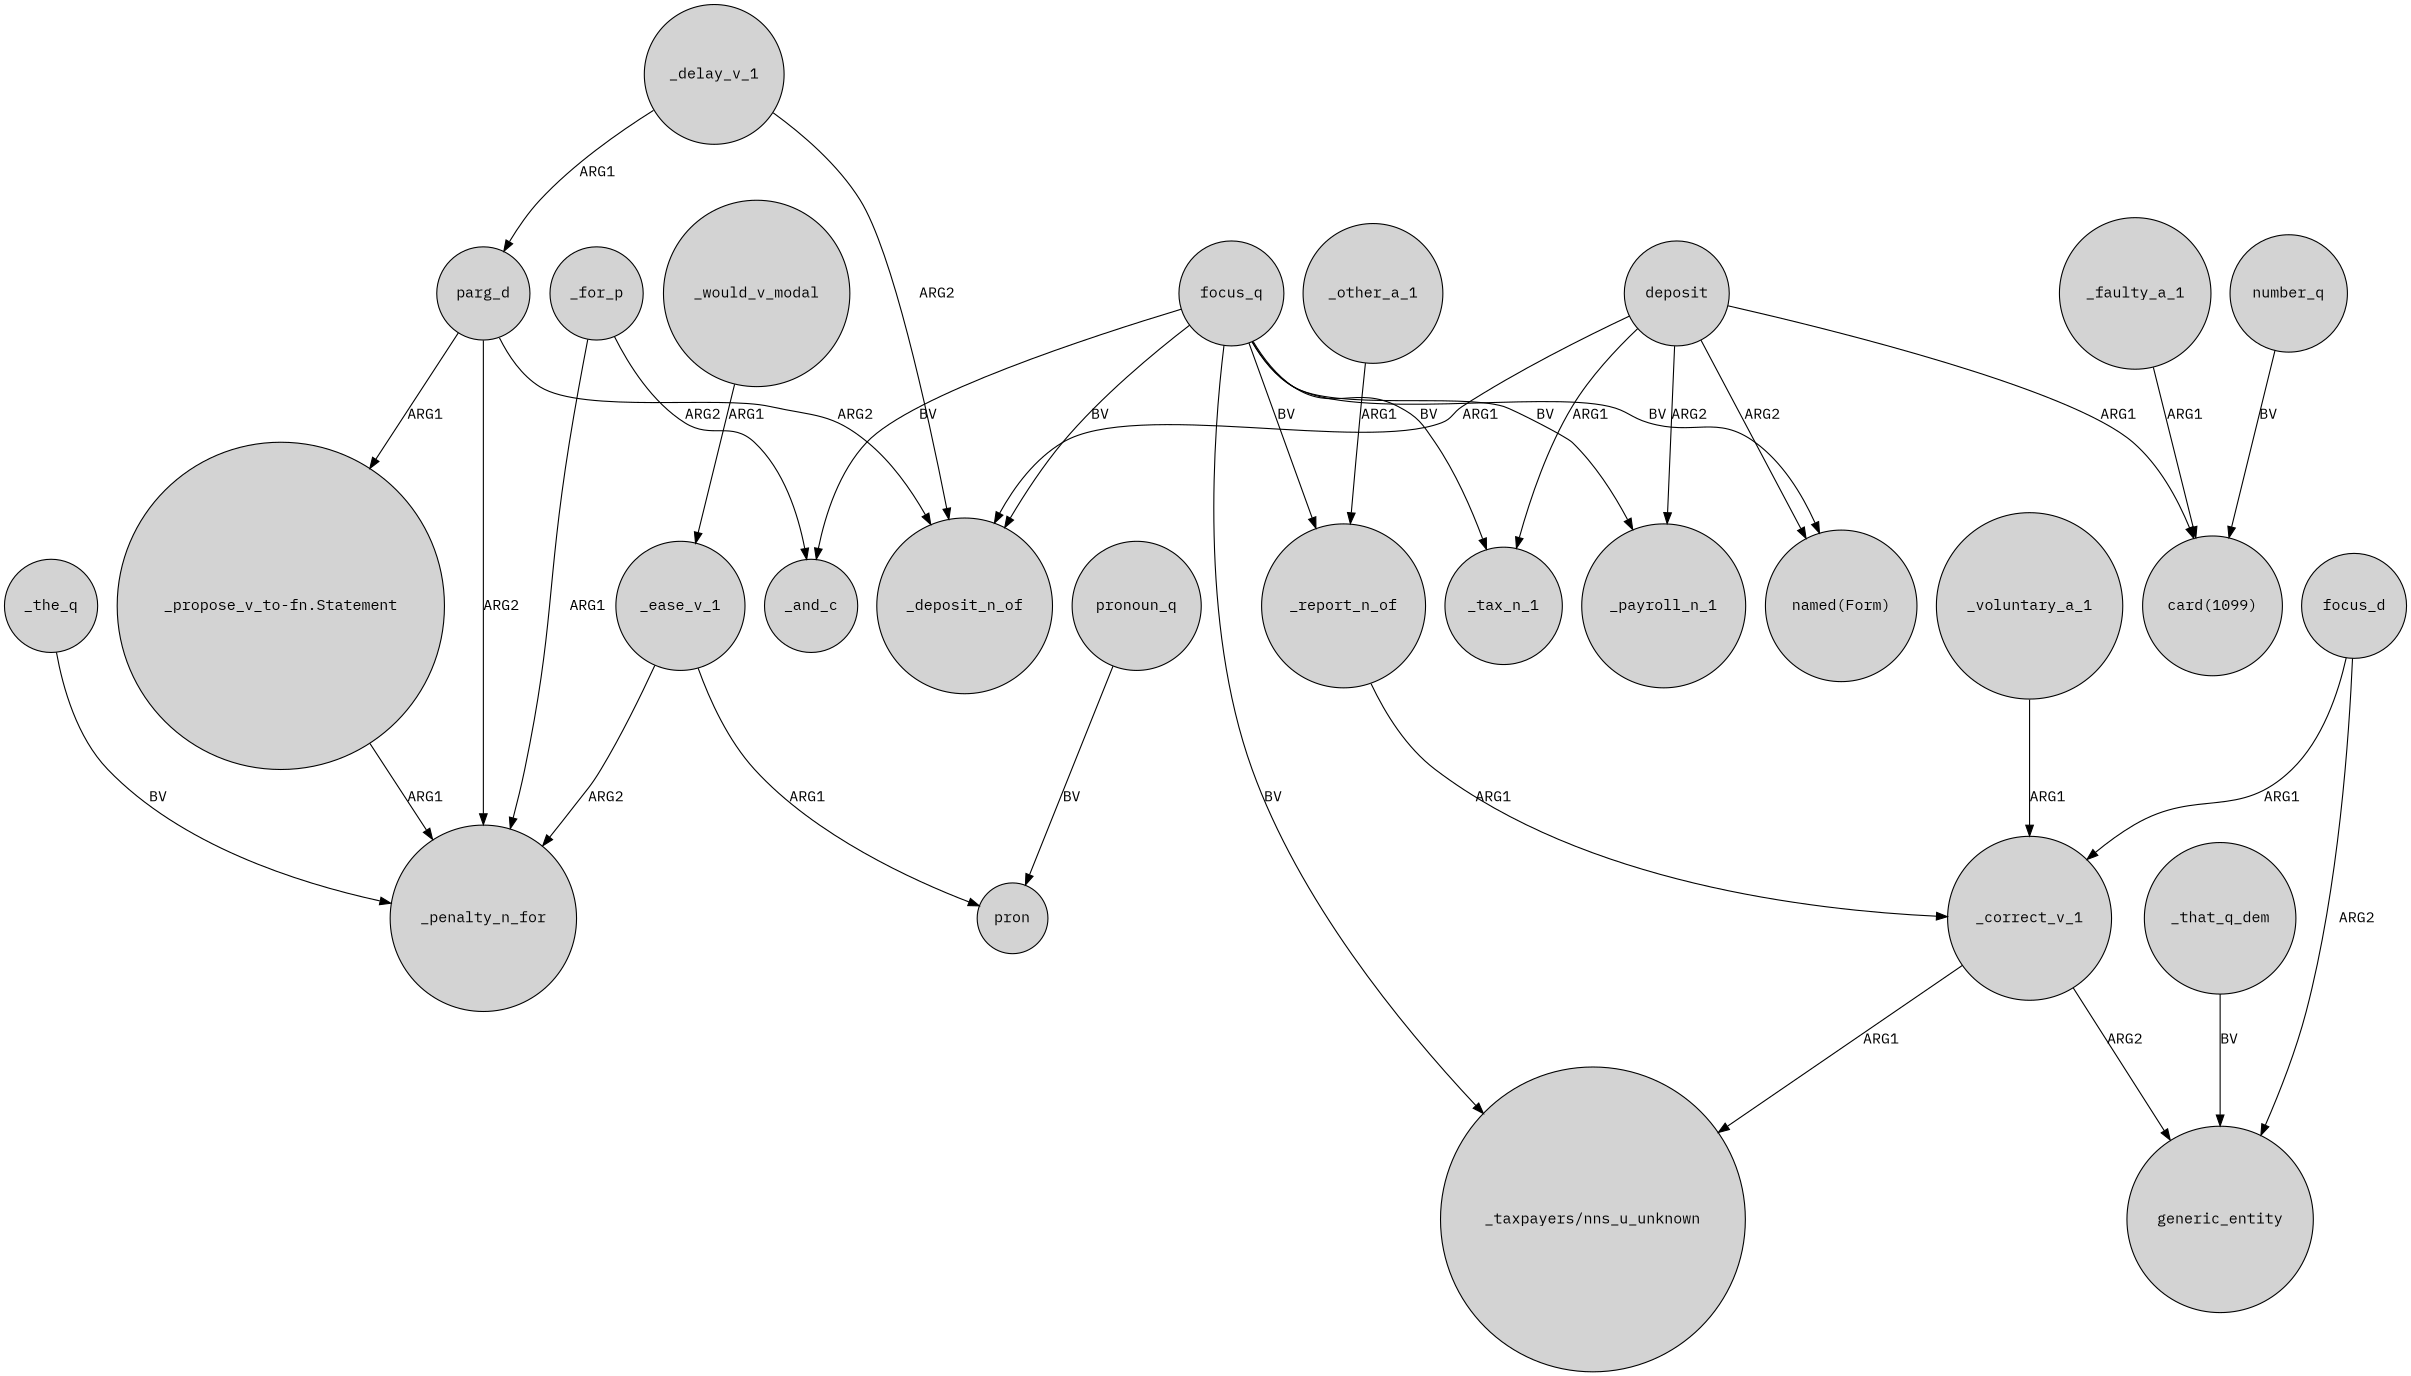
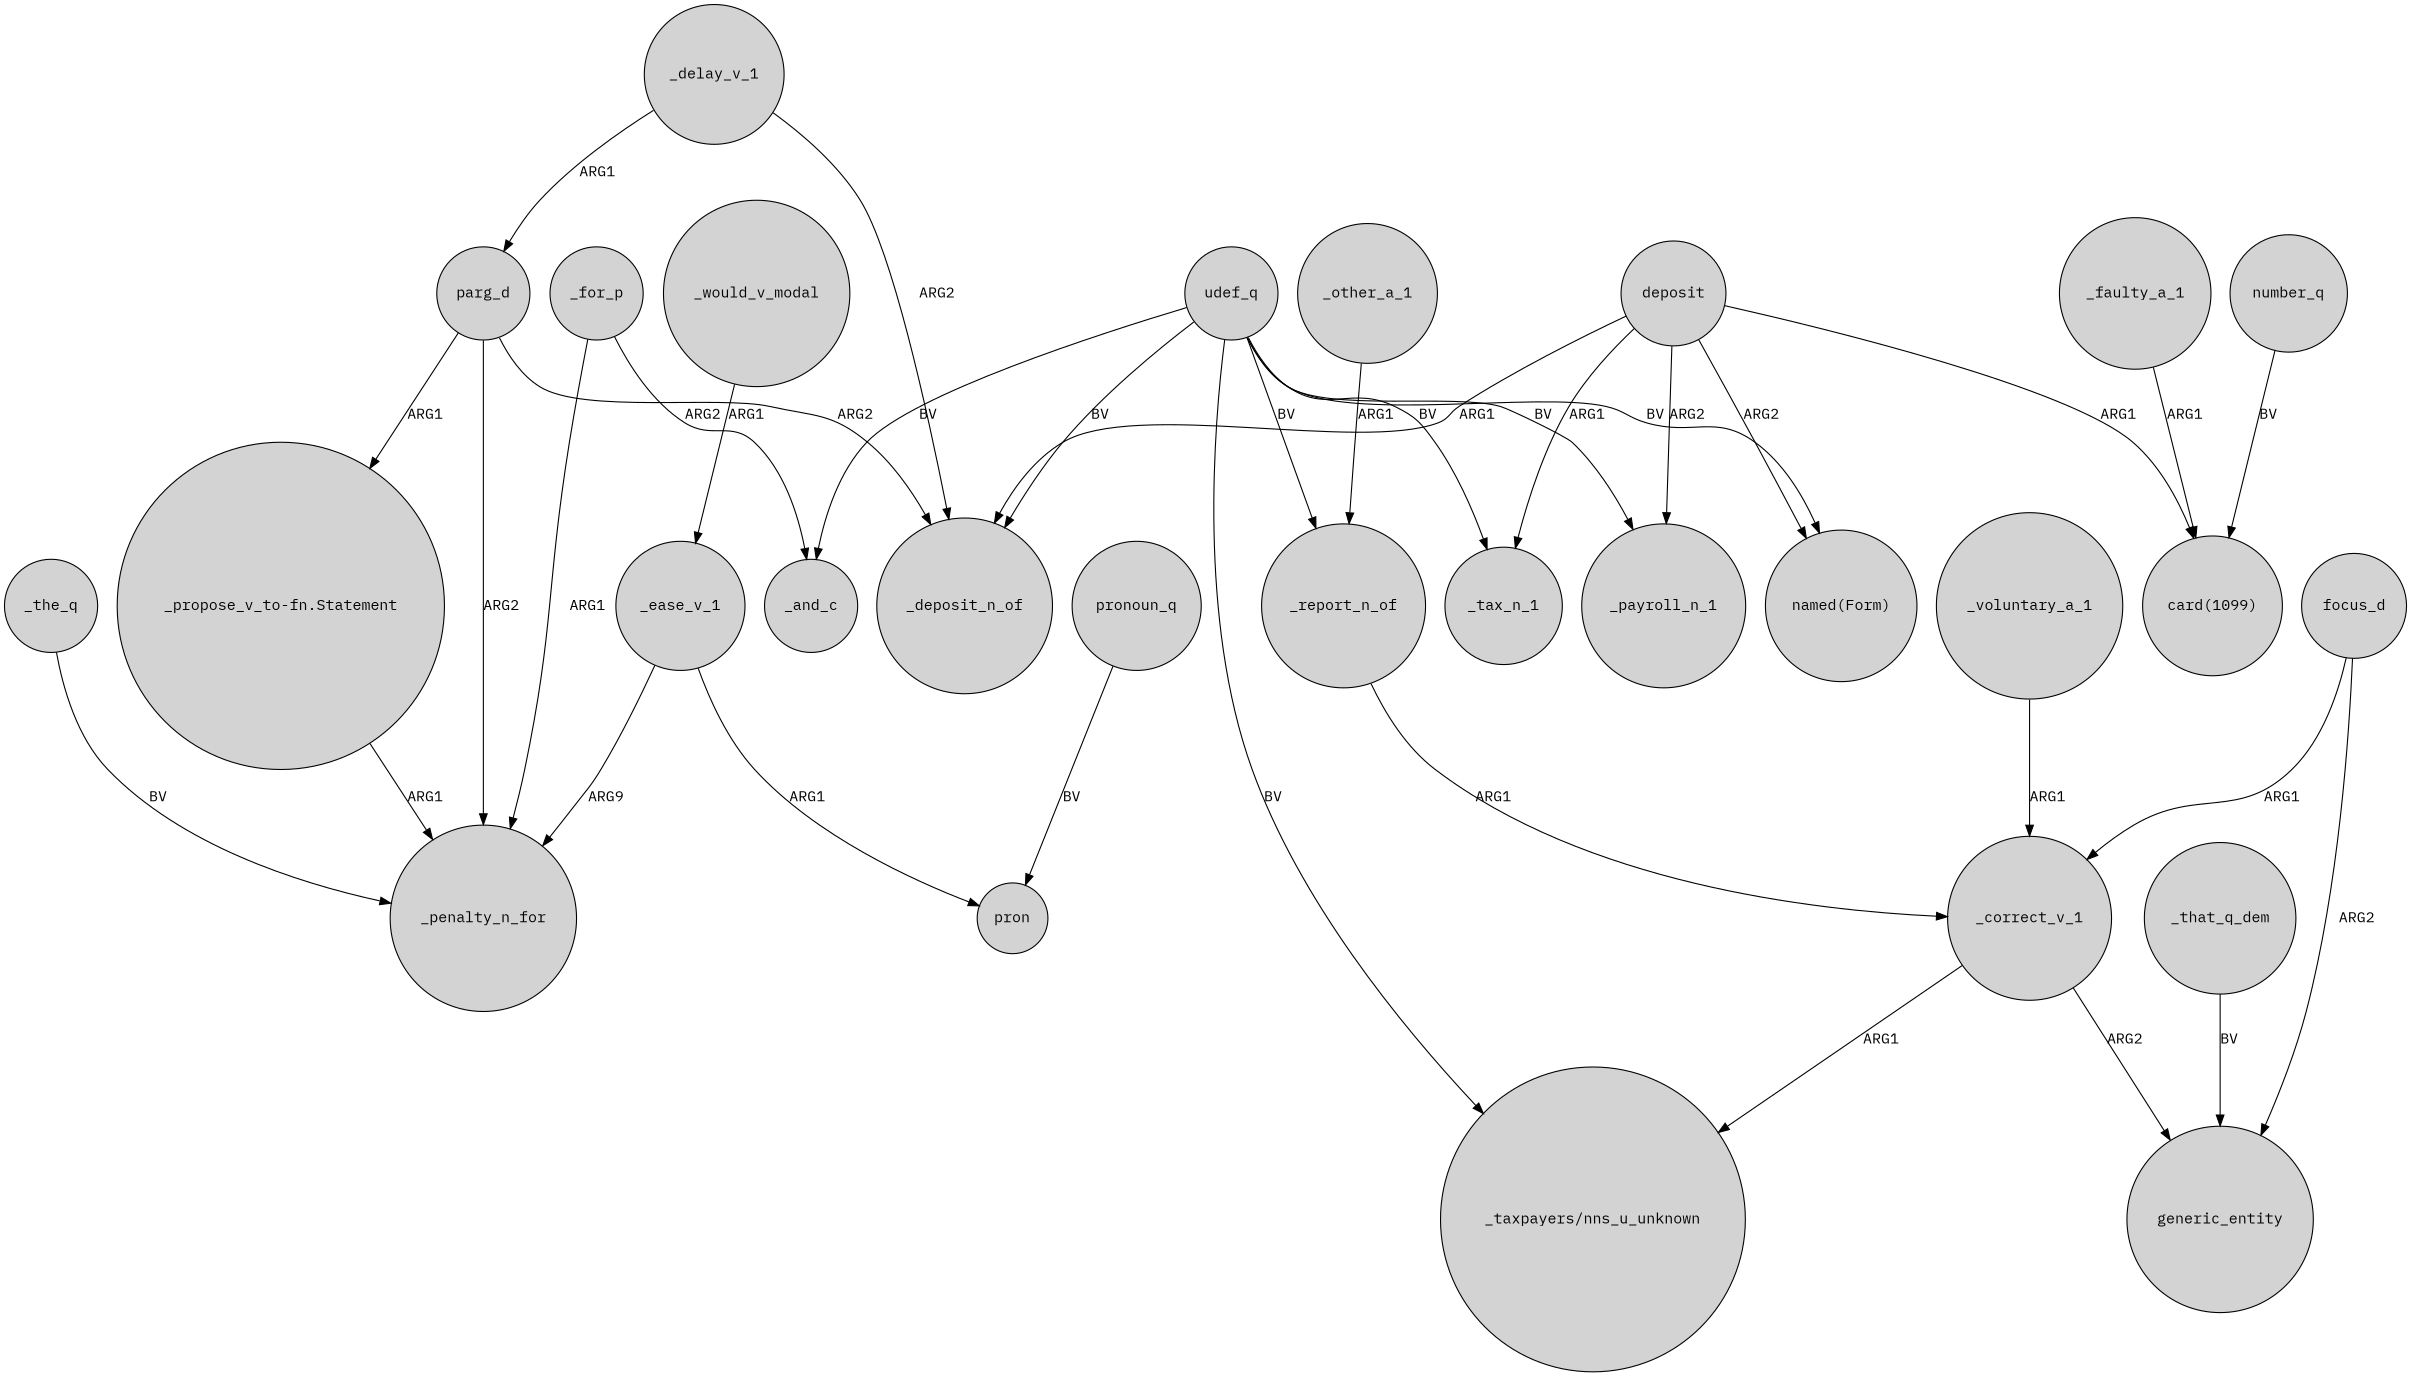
(1231, 293) -> (1231, 293)
(606, 797) -> (606, 797)
